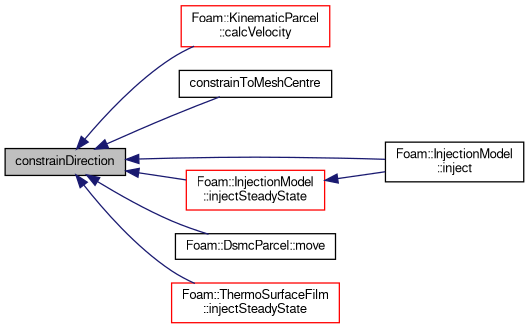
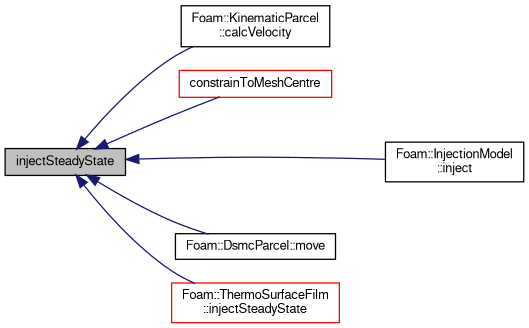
(255, 26) -> (255, 26)
(255, 84) -> (255, 84)
(65, 162) -> (65, 162)
(255, 190) -> none
